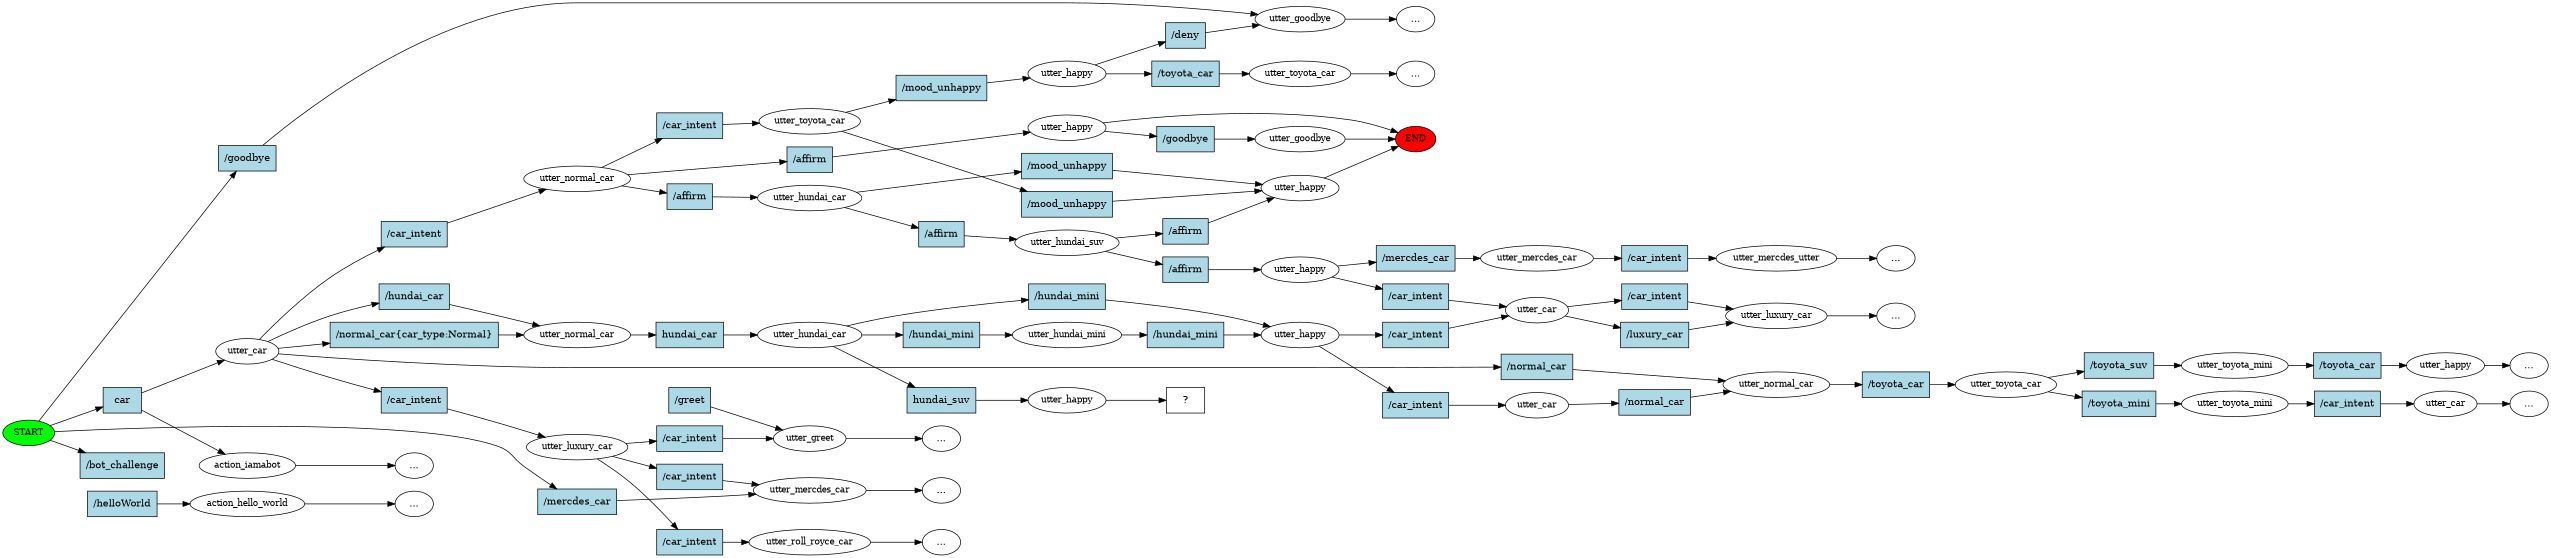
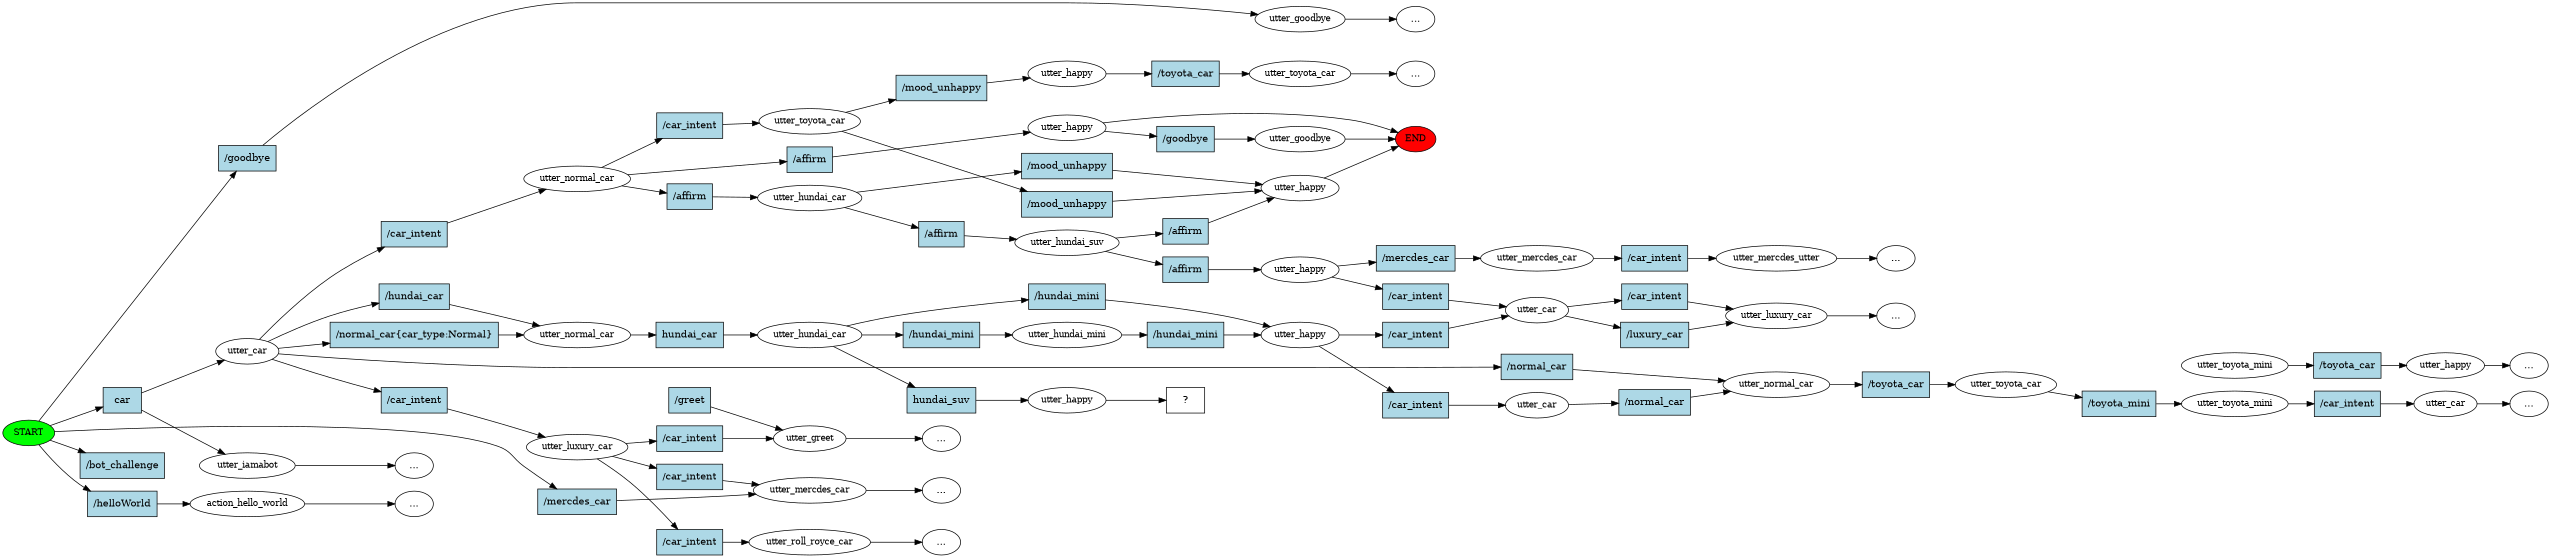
(1186, 35) -> none
(2119, 366) -> none
(247, 466) -> (247, 466)
none -> (60, 468)
